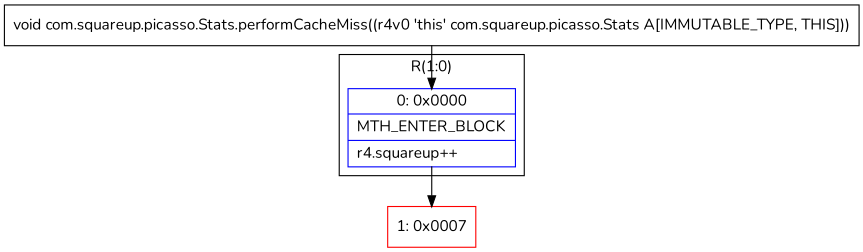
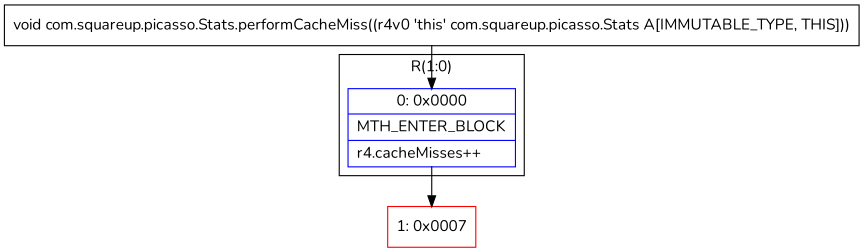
(408, 153) -> (419, 153)
